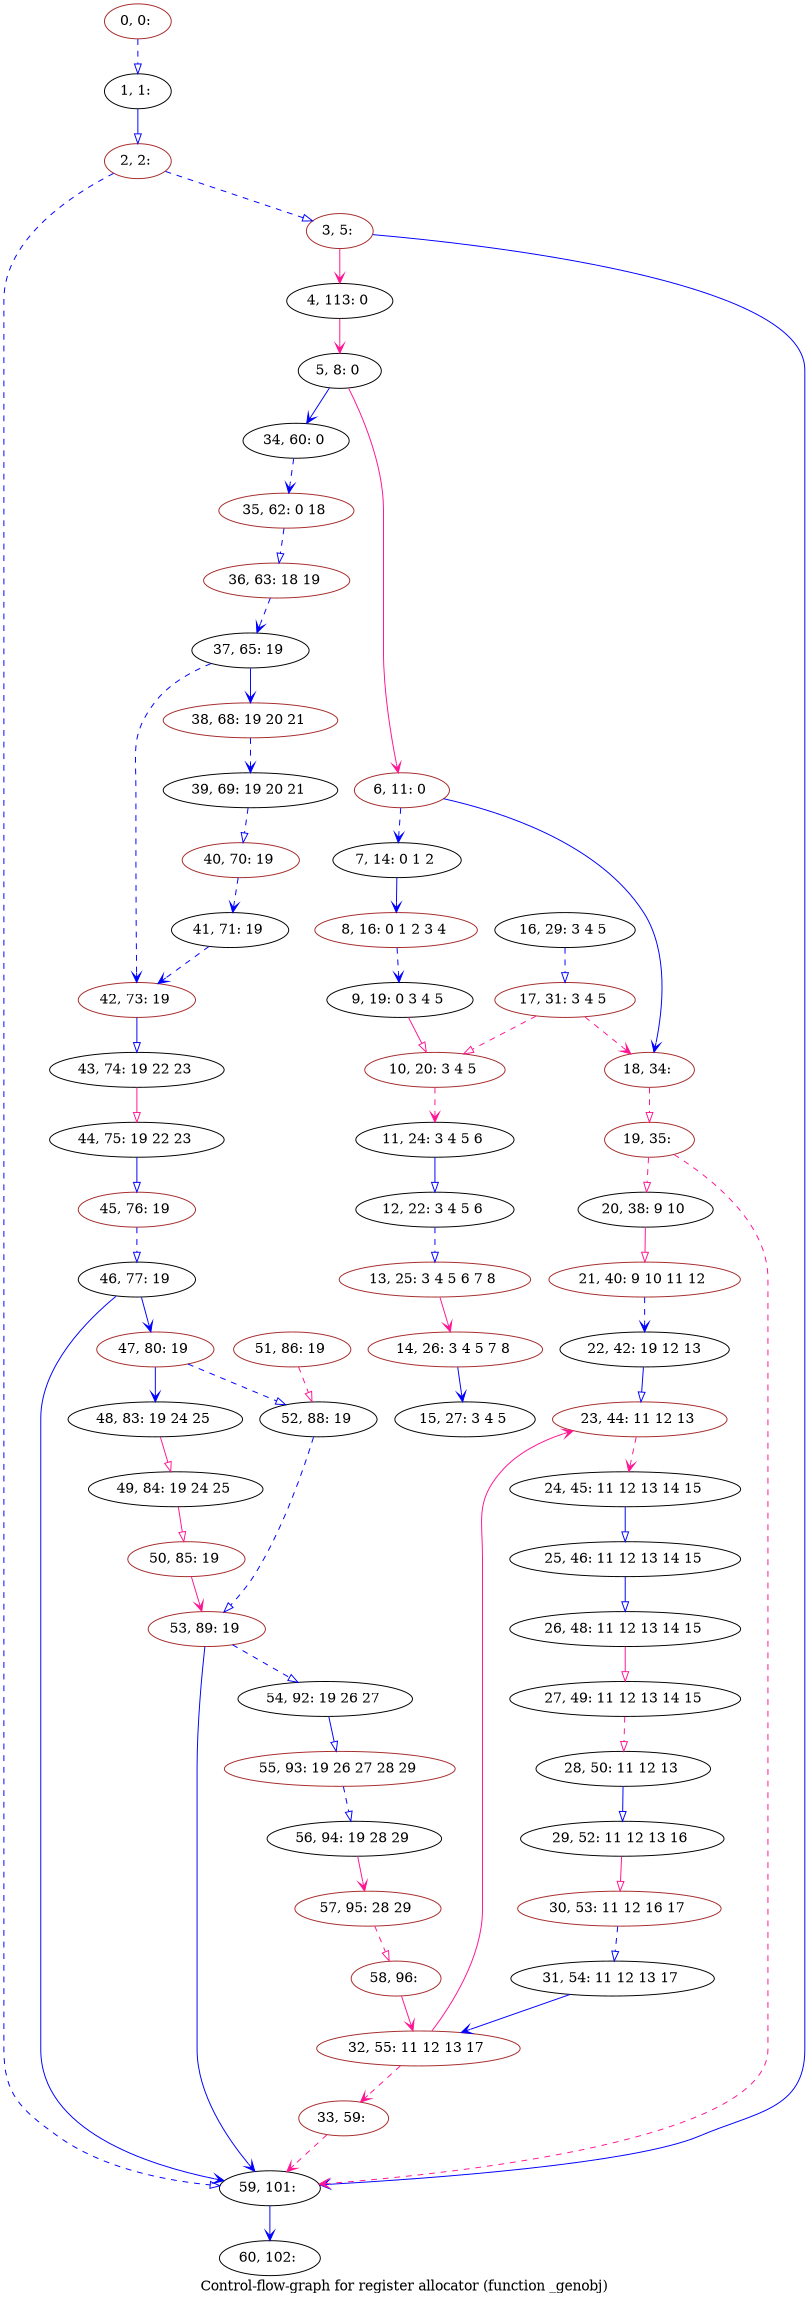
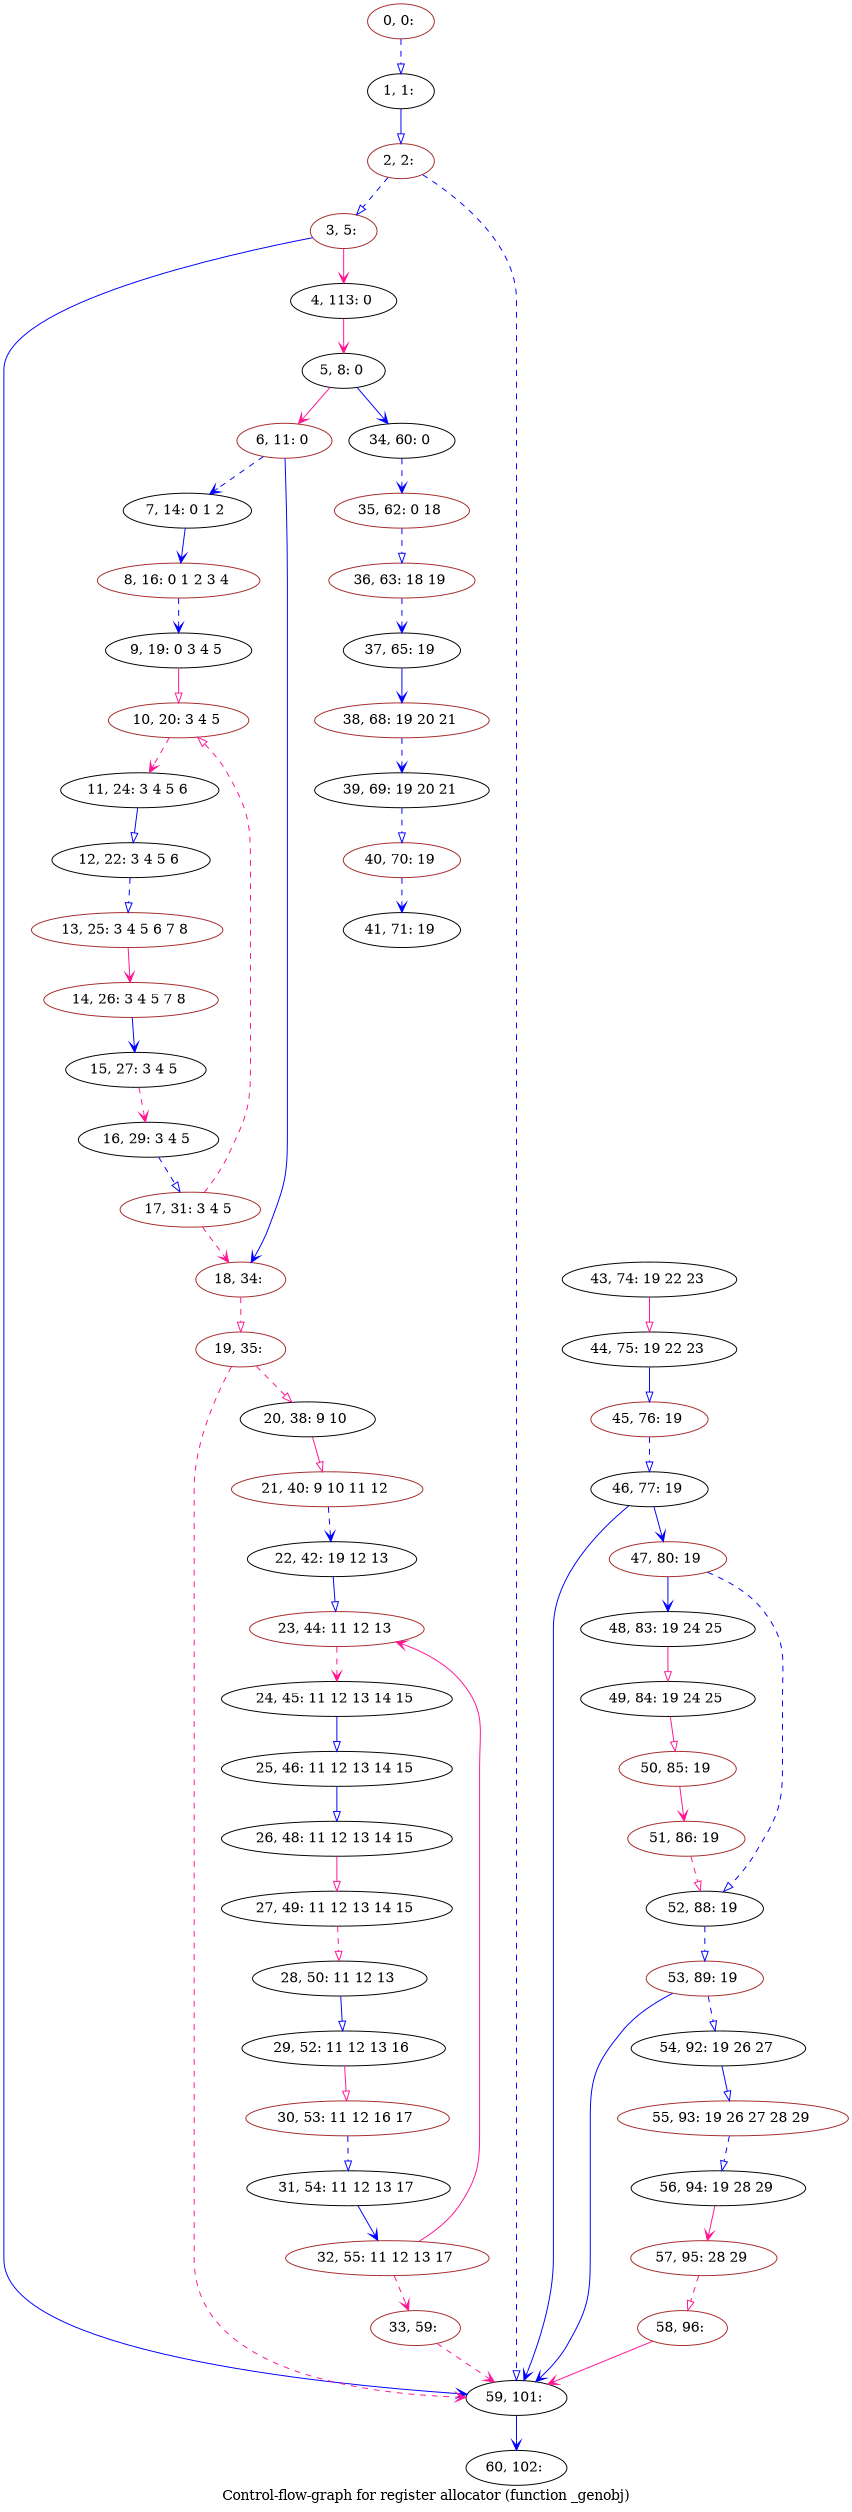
(137, 1000) -> none
none -> (141, 1100)
(195, 1589) -> (681, 1799)
(406, 2009) -> (605, 2361)
